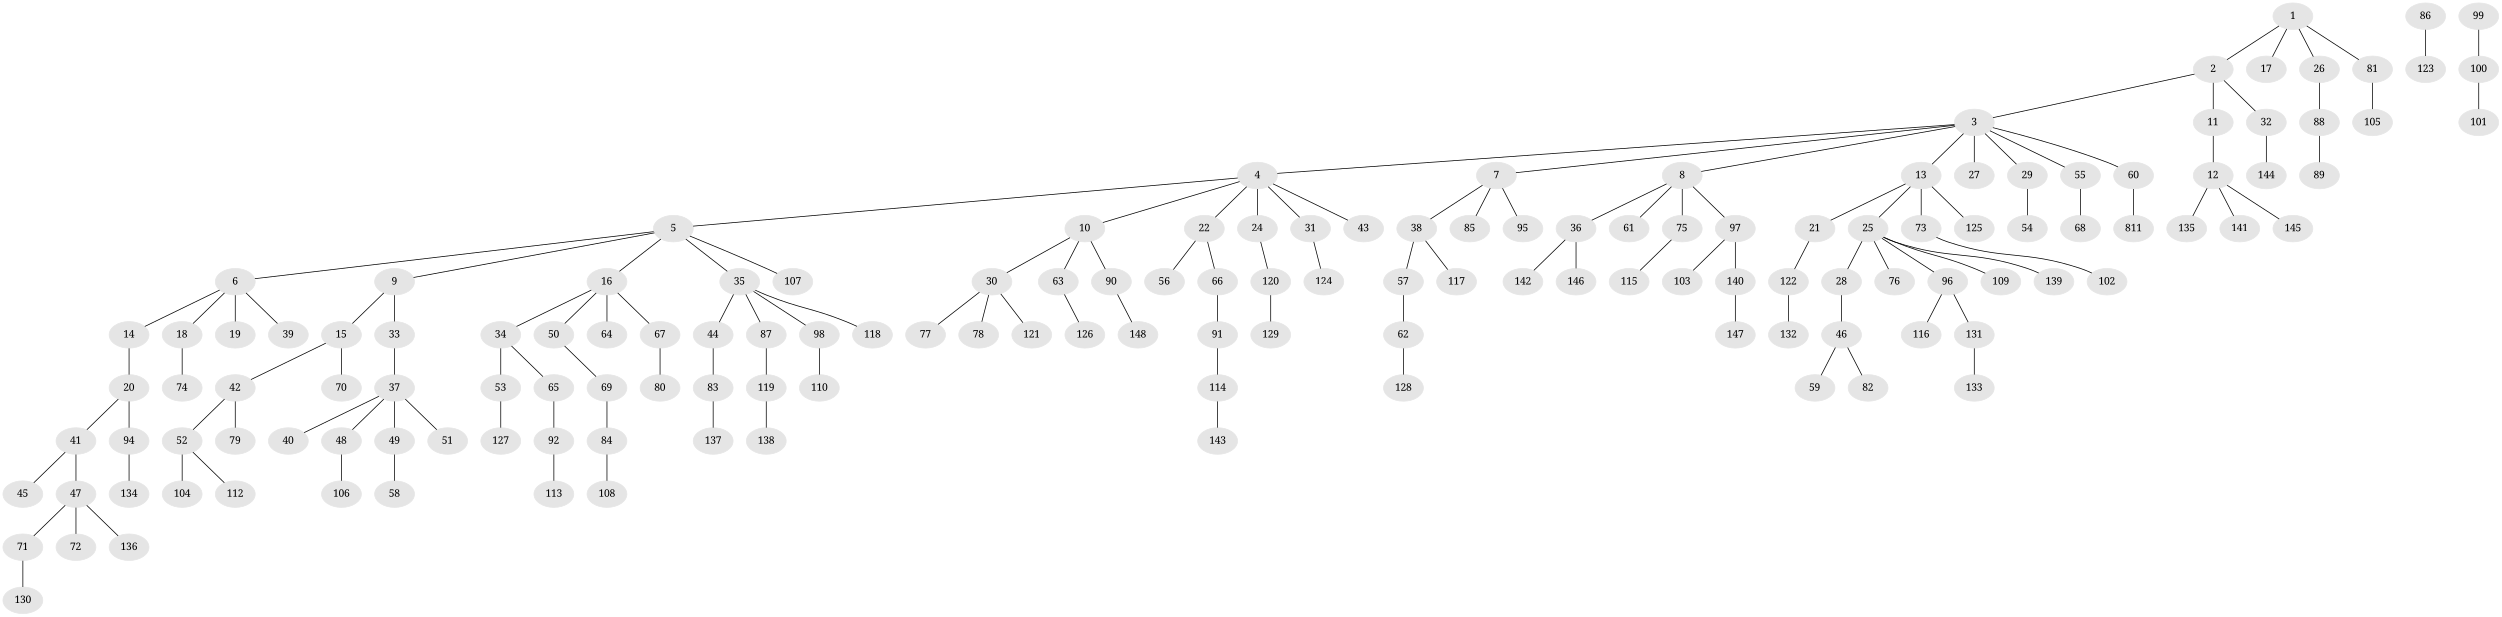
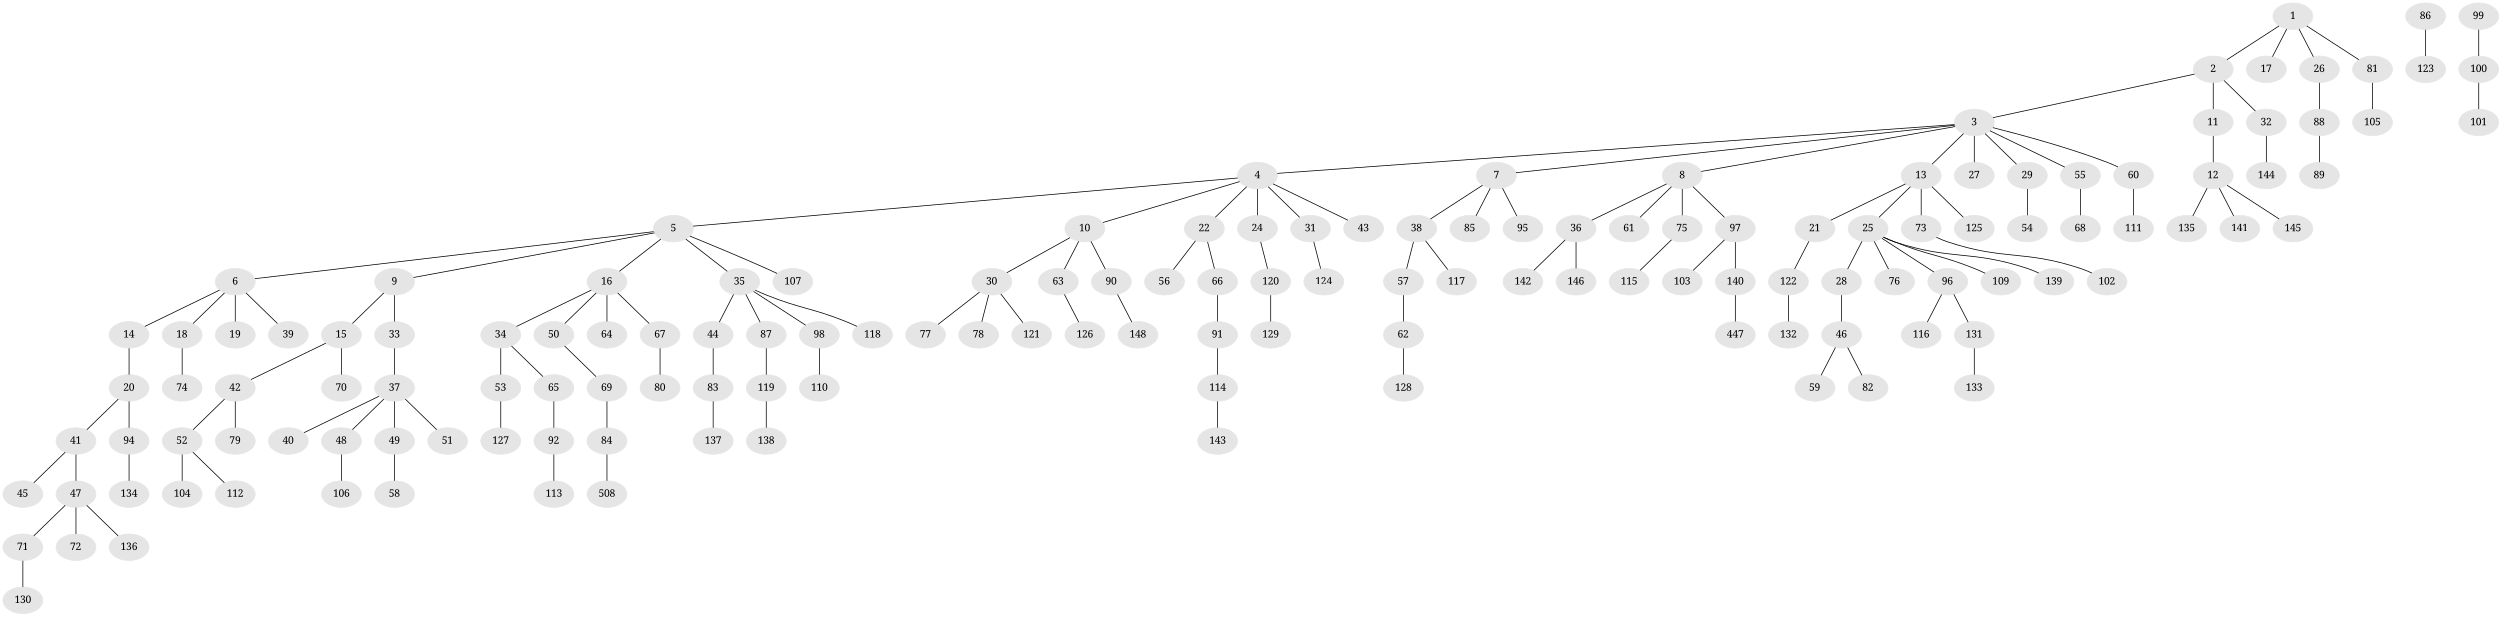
(2134, 229) -> (2134, 229)
(1735, 335) -> (1735, 335)
(607, 494) -> (607, 494)
